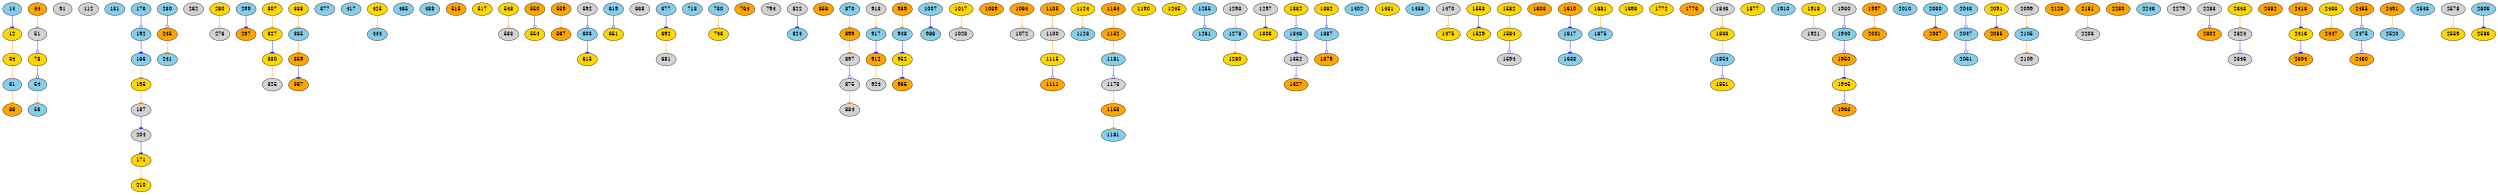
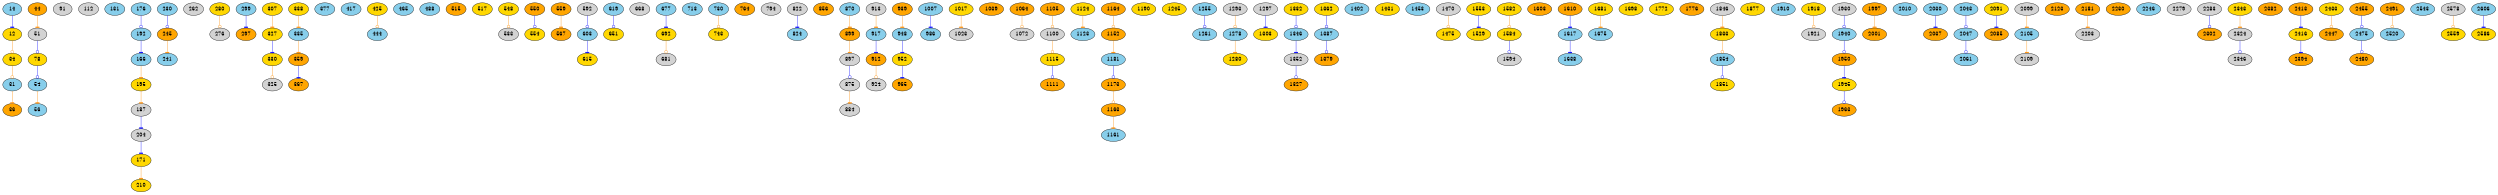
(1113, 85) -> (1113, 85)
(1113, 110) -> (1113, 110)
